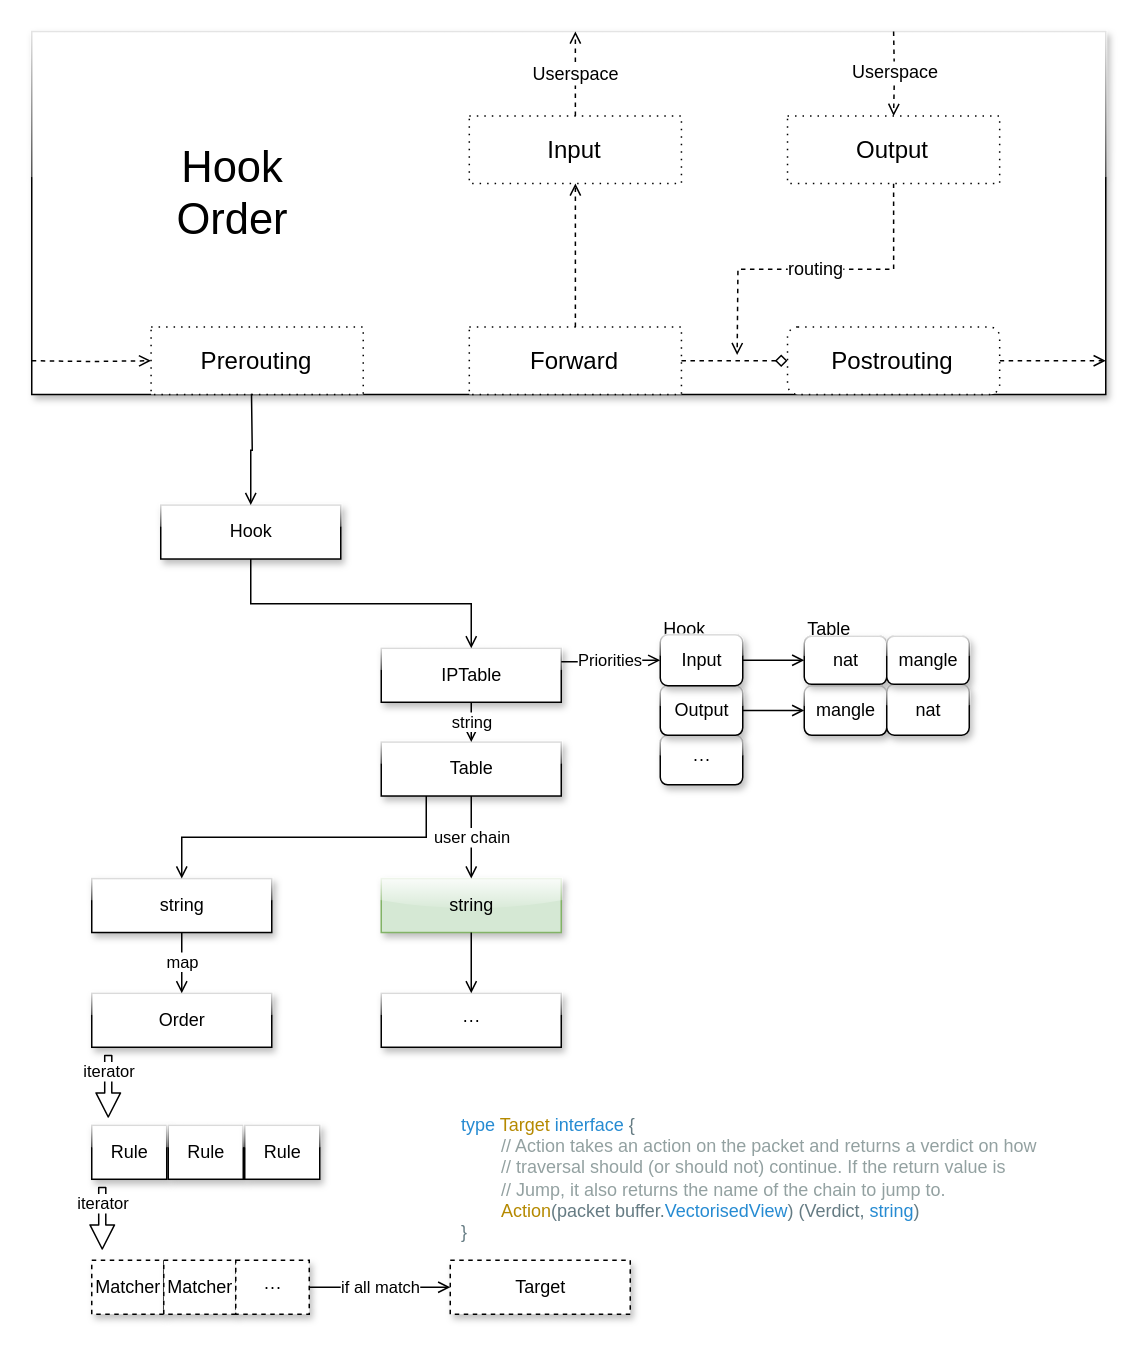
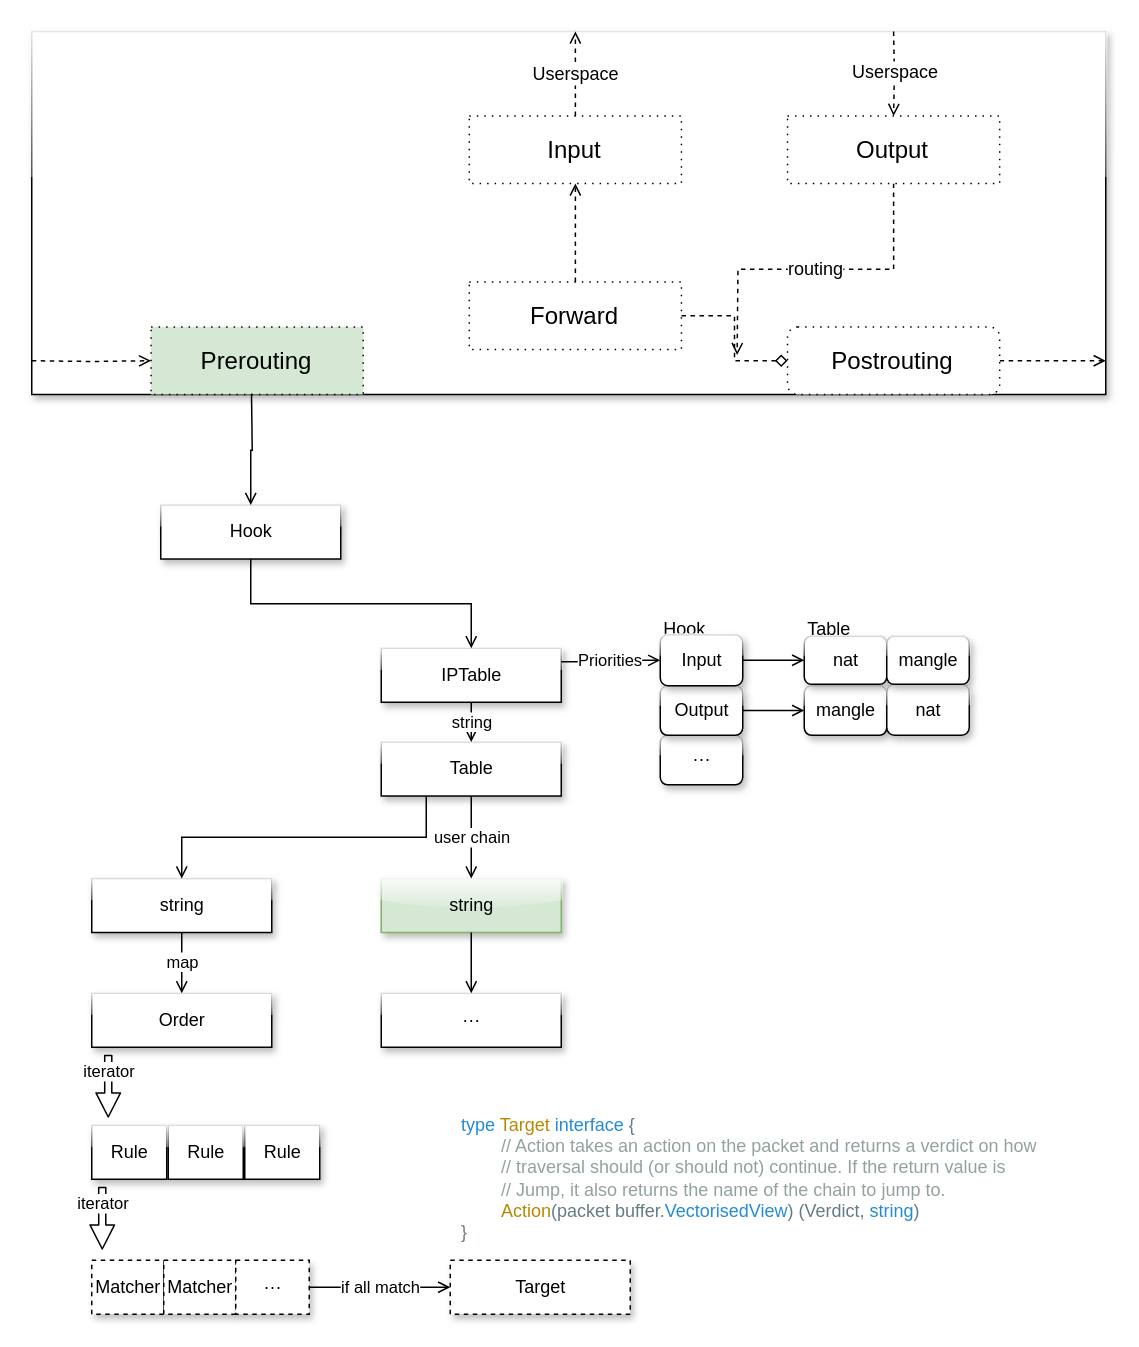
(232, 193) -> none
(257, 361) -> (257, 361)
(575, 361) -> (575, 316)
